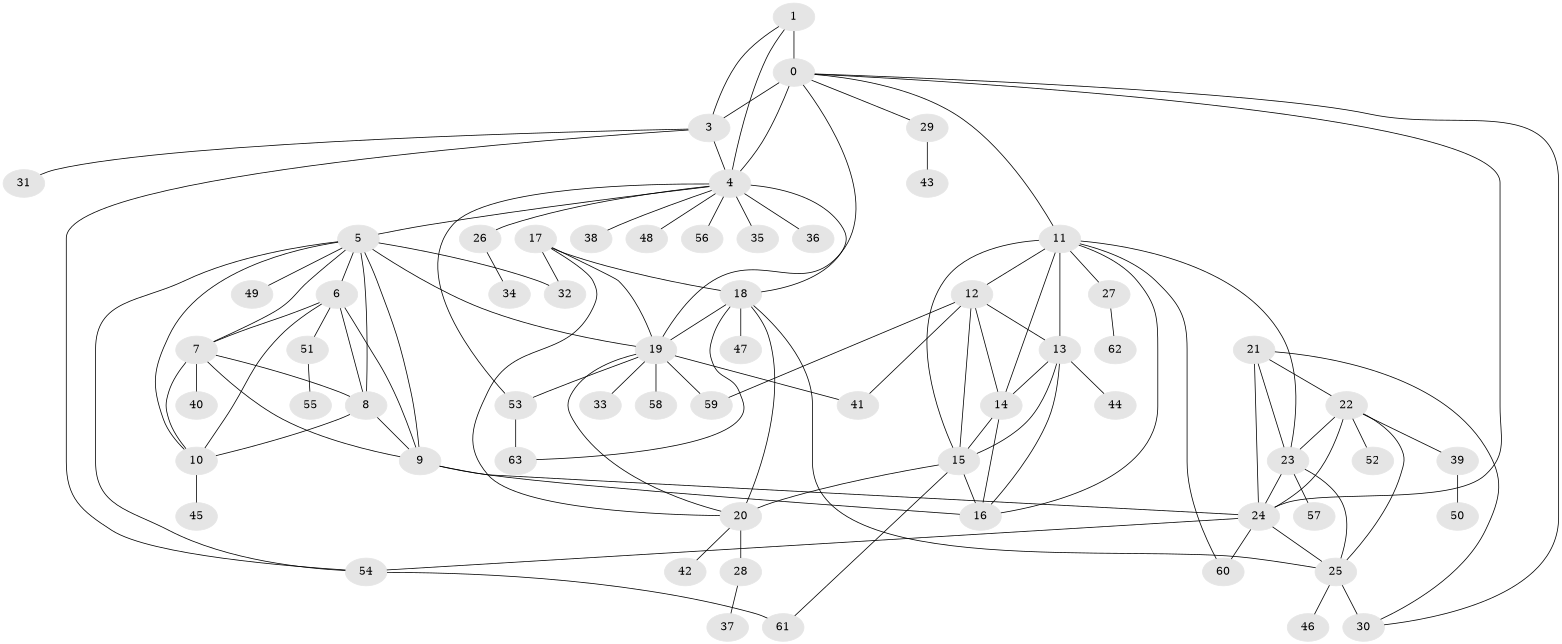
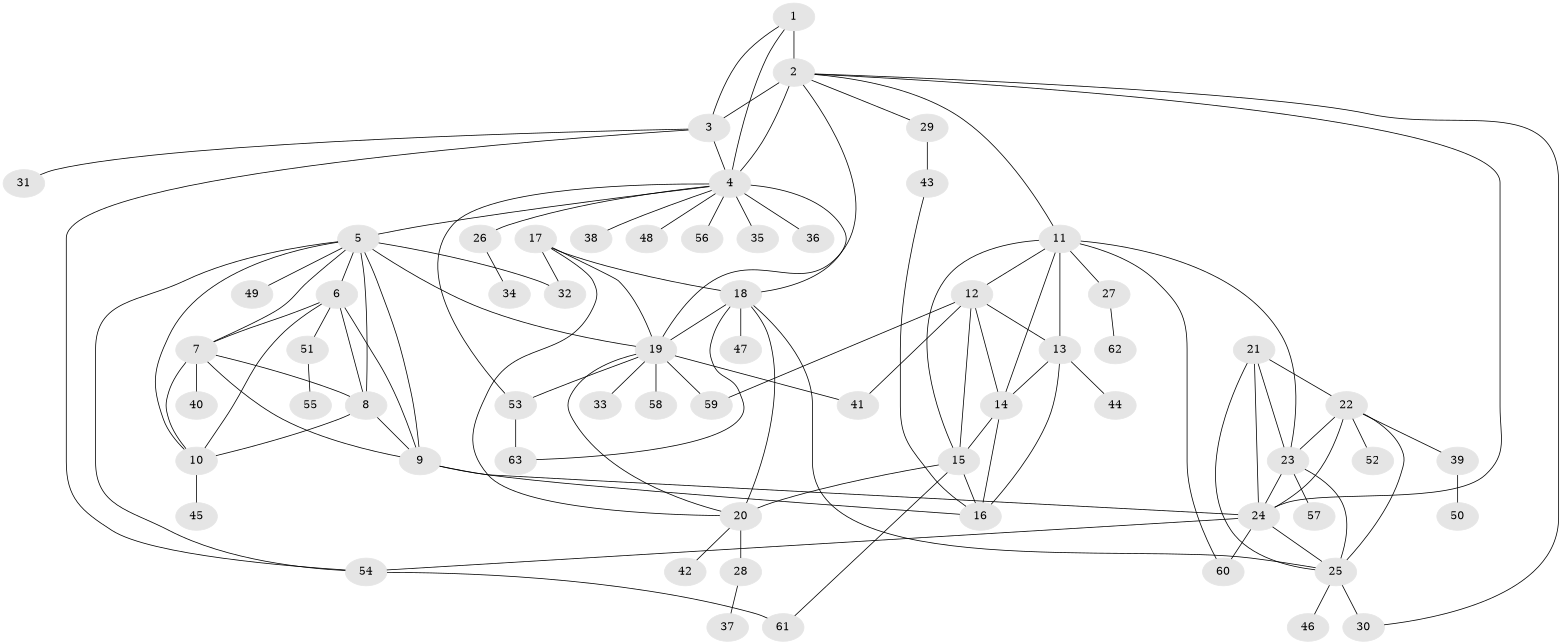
(794, 72) -> (794, 72)
(1157, 409) -> (900, 354)
(1029, 419) -> none
(1482, 443) -> (1217, 493)
